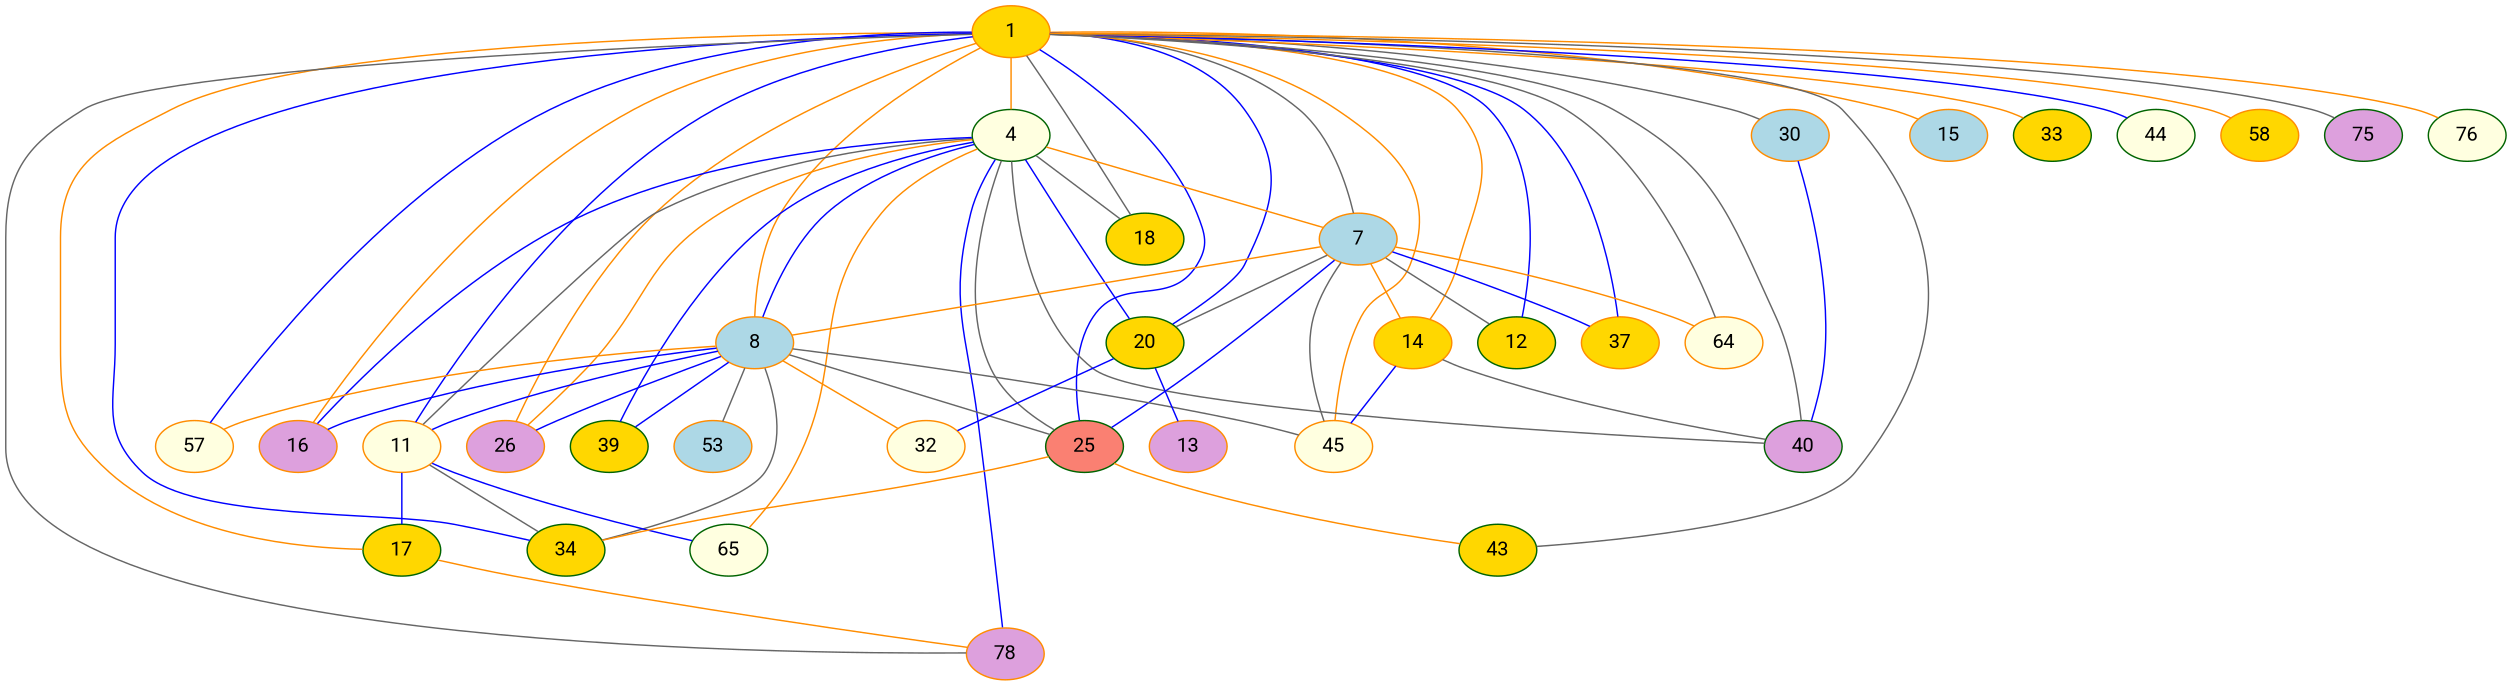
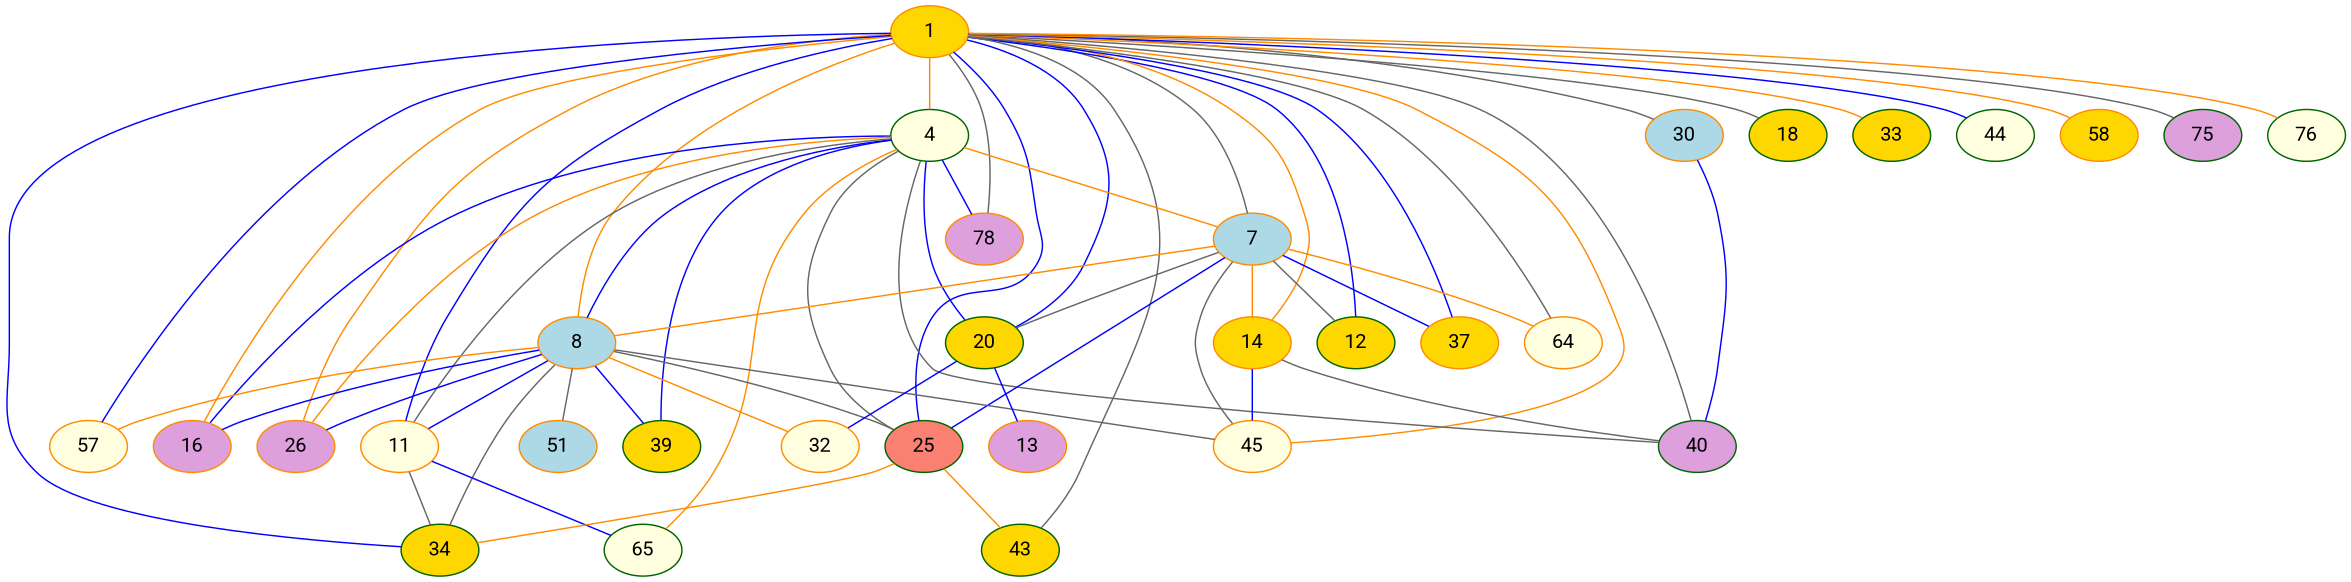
(1949, 135) -> none
(1078, 187) -> none
(713, 446) -> (558, 446)
(402, 550) -> none
